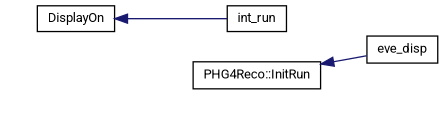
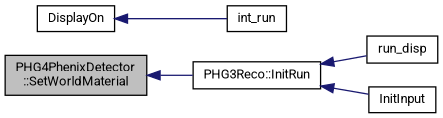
(402, 50) -> (402, 50)
none -> (76, 75)
(257, 75) -> (257, 75)
none -> (402, 100)
